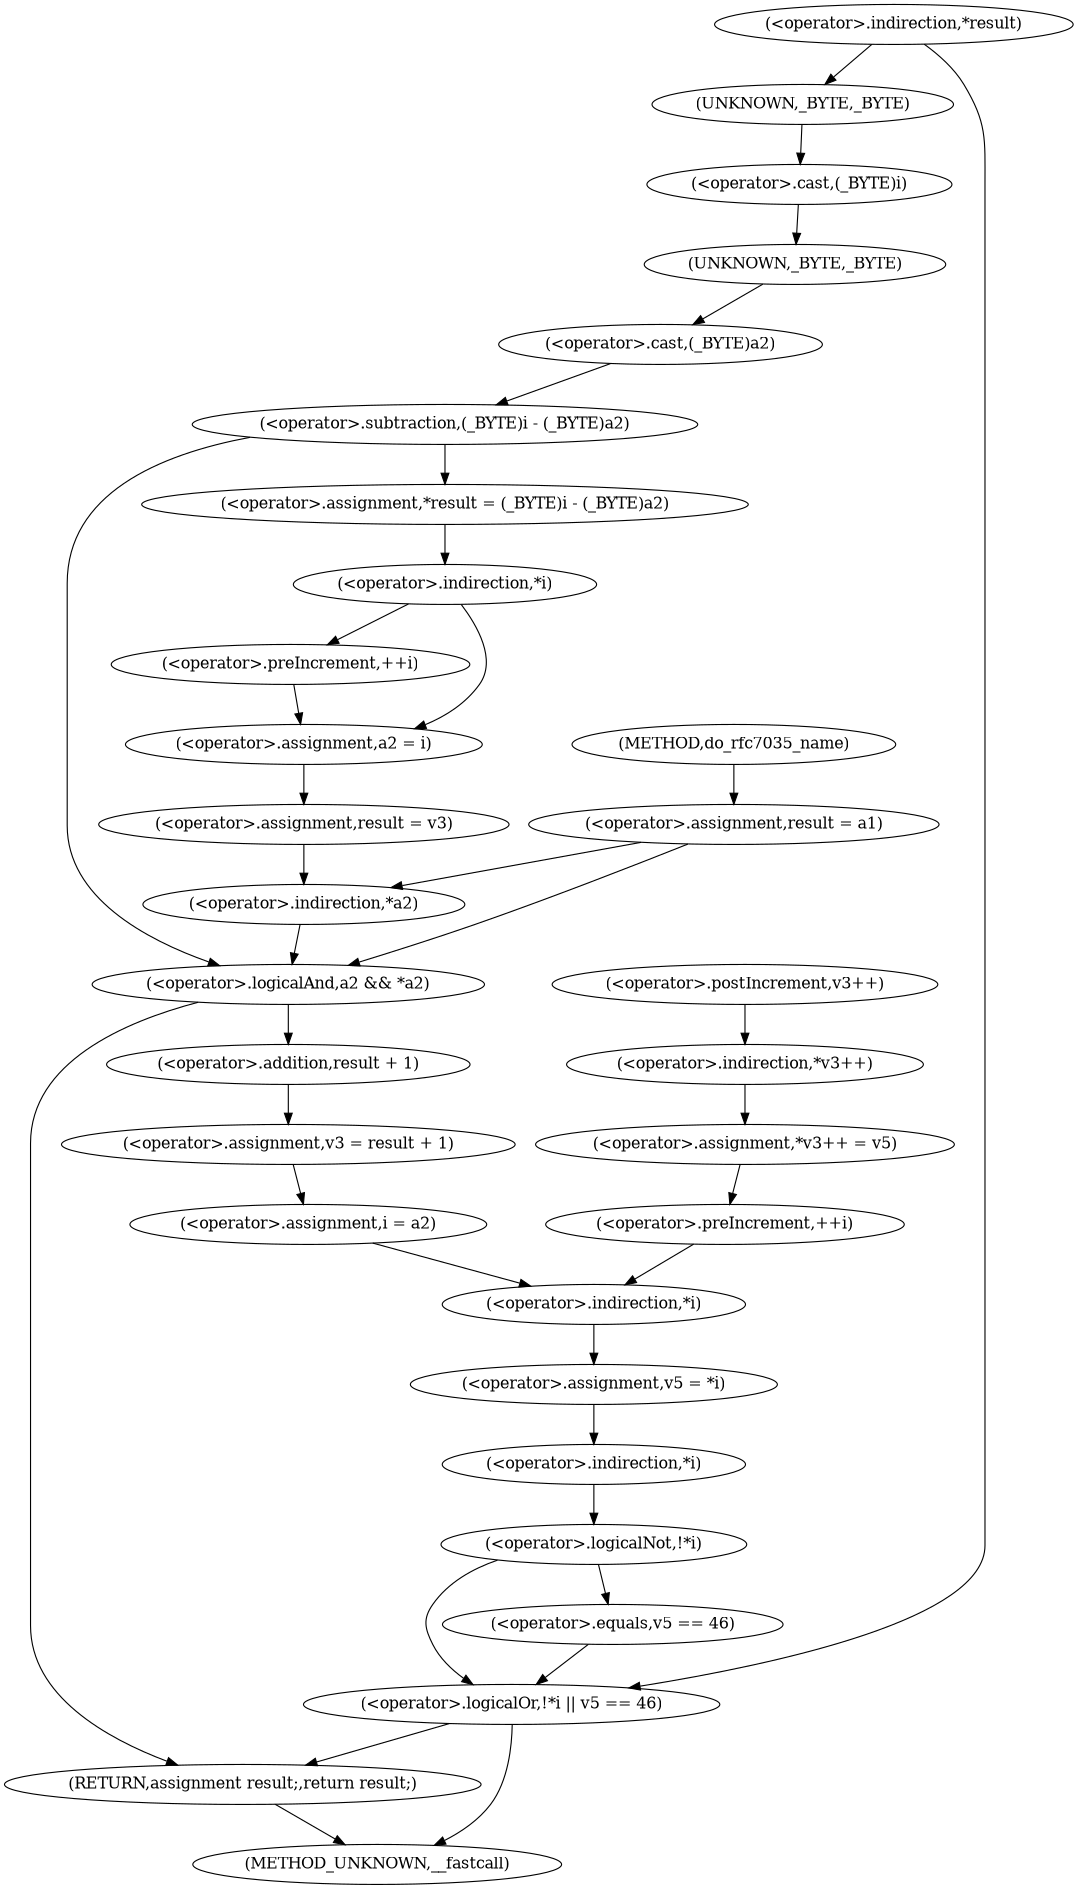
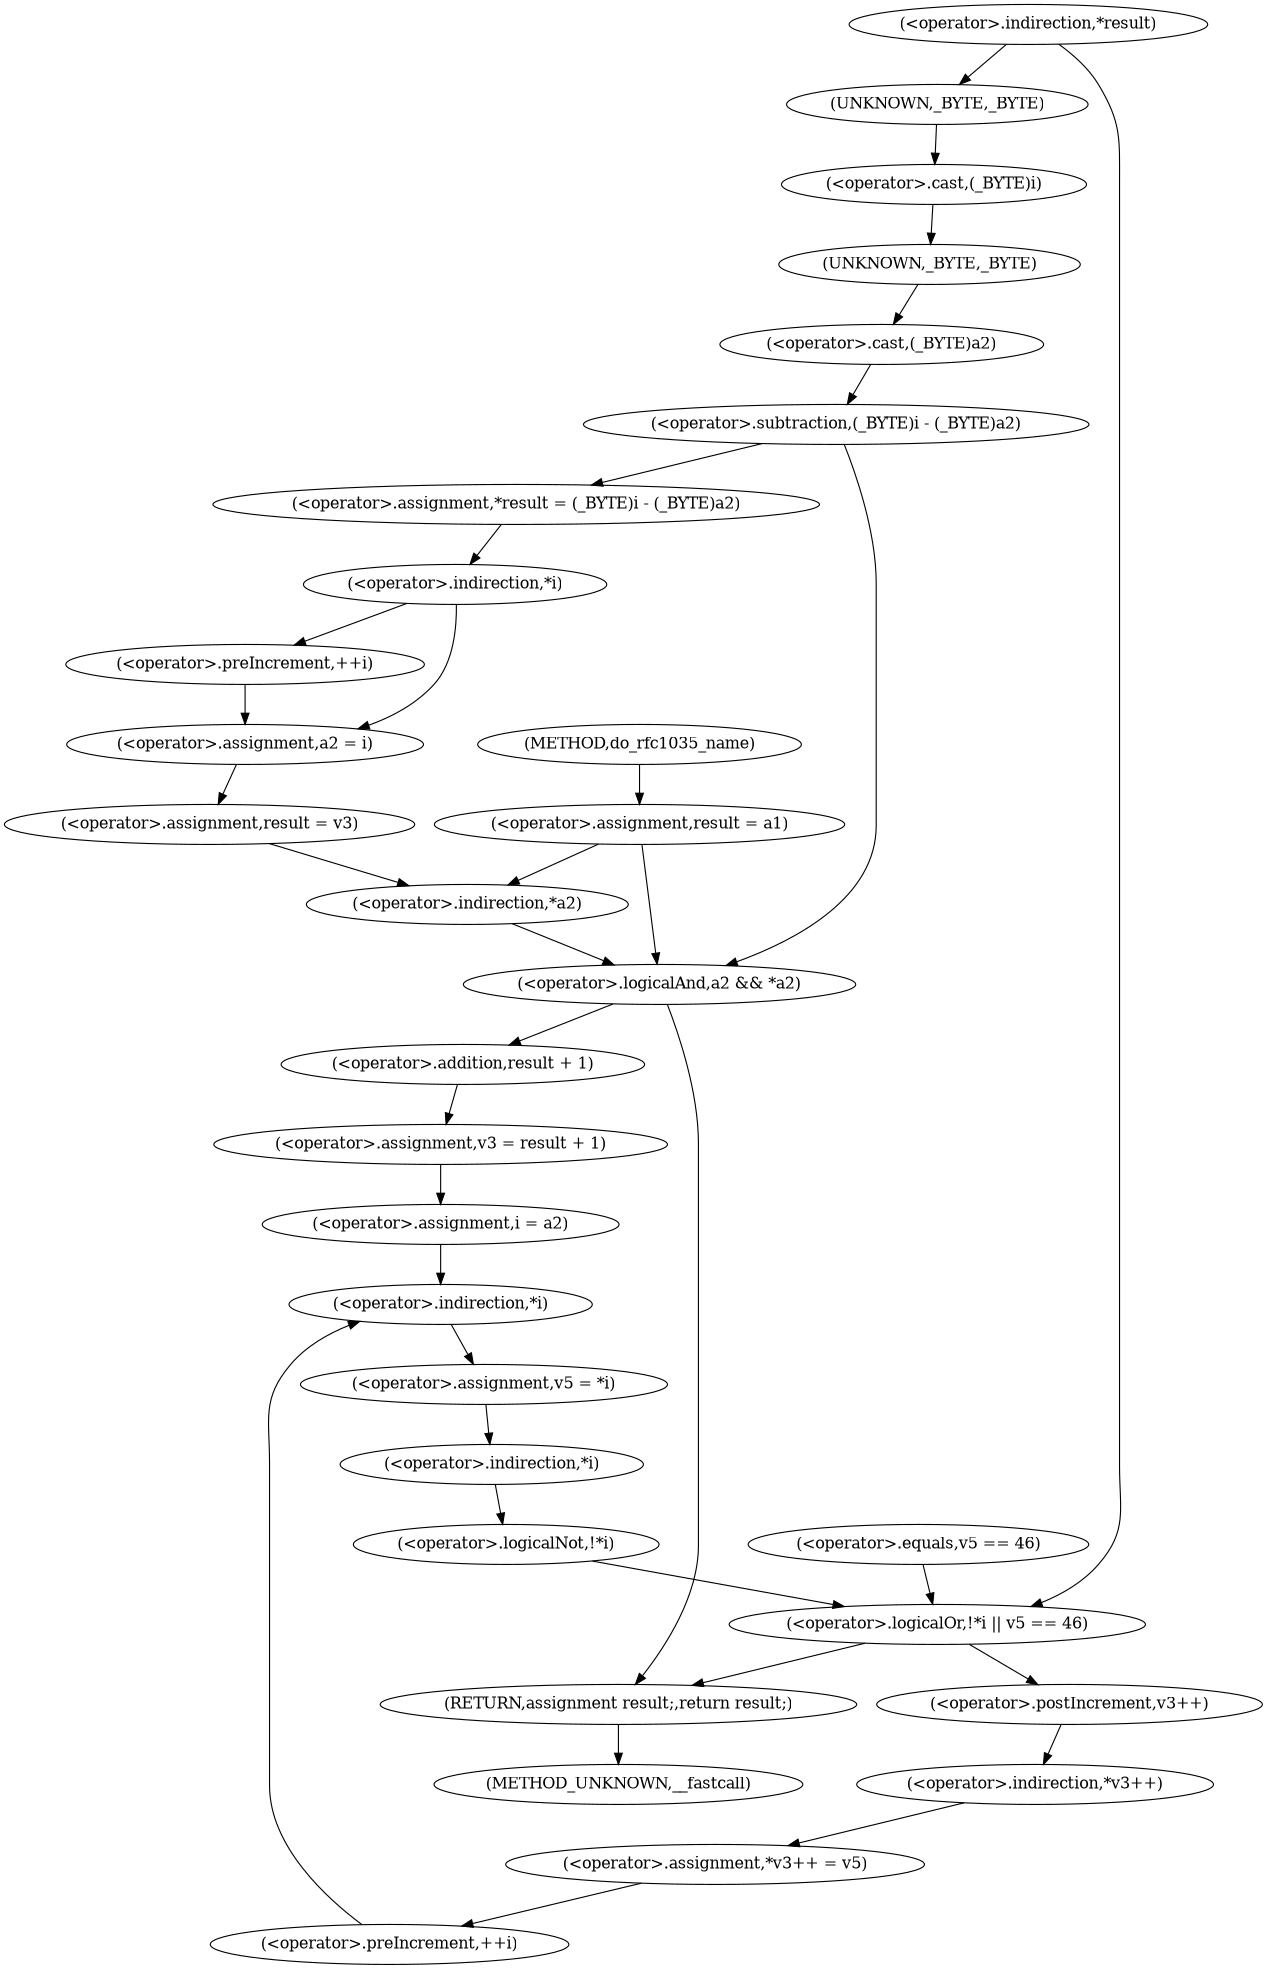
(734, 744) -> (640, 744)
(602, 1579) -> none
(497, 1794) -> (999, 1662)
